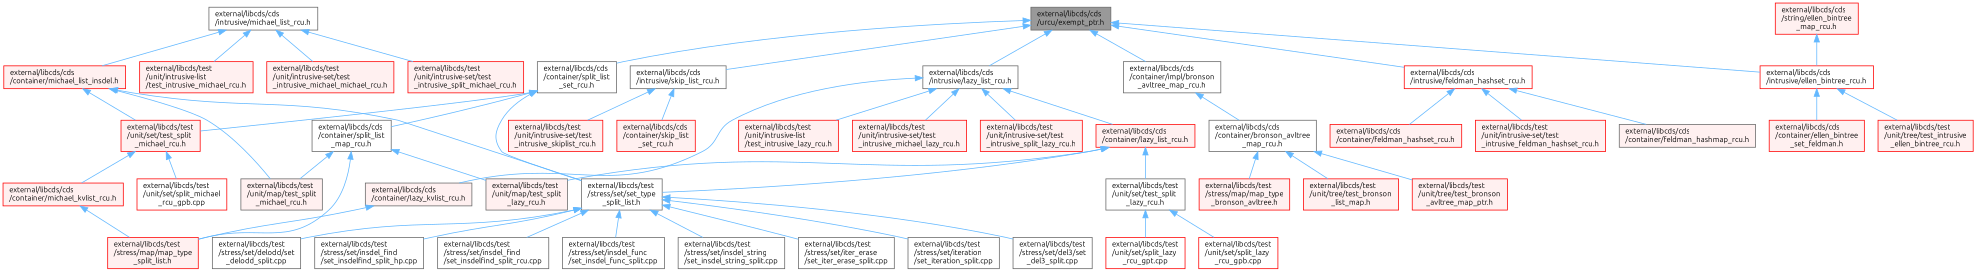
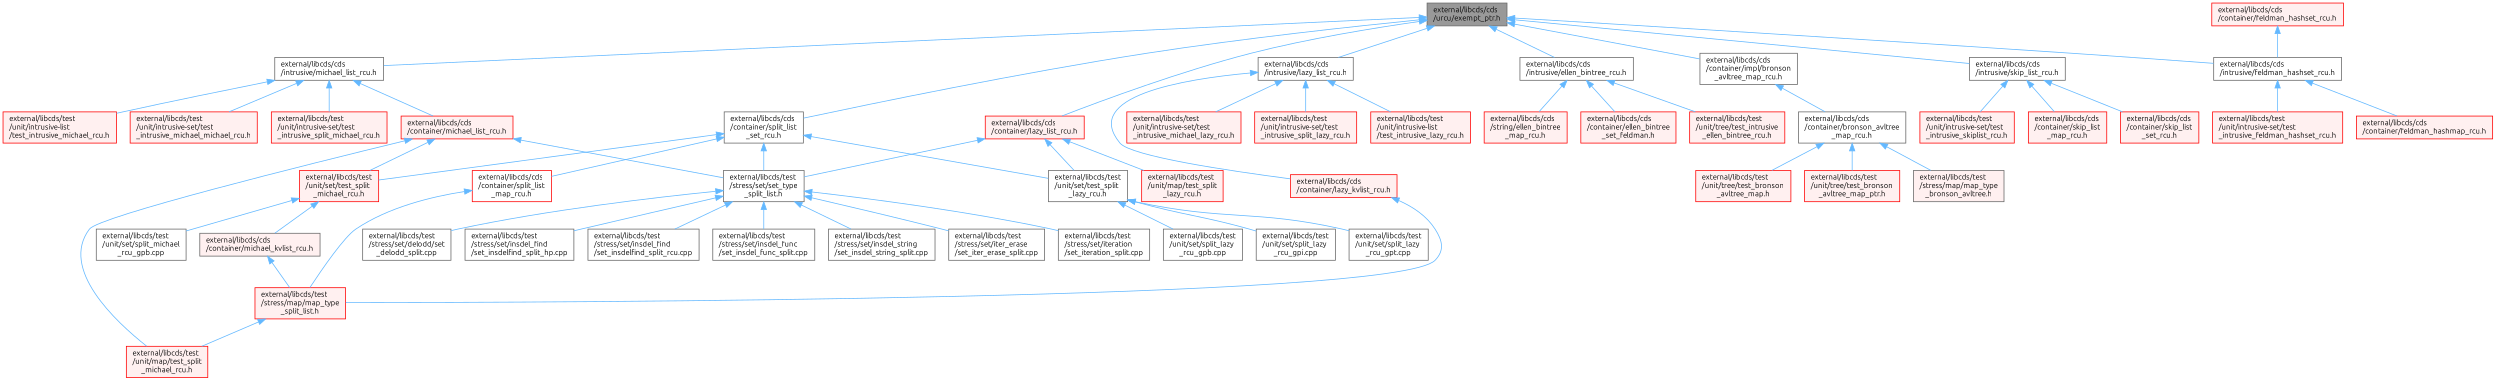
none -> (901, 42)
(1817, 54) -> (1550, 99)
(65, 77) -> (457, 127)
(1468, 77) -> (2278, 69)
(1817, 77) -> (1577, 69)
(1062, 108) -> (1238, 57)
(1429, 109) -> (2278, 46)
none -> (2068, 127)
(352, 136) -> (512, 186)
(1687, 136) -> (2425, 127)
none -> (930, 157)
(442, 166) -> none
(314, 168) -> (230, 334)
(63, 194) -> (260, 245)
(182, 194) -> (141, 245)
(282, 194) -> (167, 362)
(419, 194) -> (1344, 186)
(527, 194) -> (1182, 186)
(1244, 194) -> (1959, 186)
(1351, 194) -> (1743, 186)
none -> (1296, 245)
(1053, 253) -> none
(1145, 253) -> (1389, 245)
(1238, 253) -> (1203, 245)
